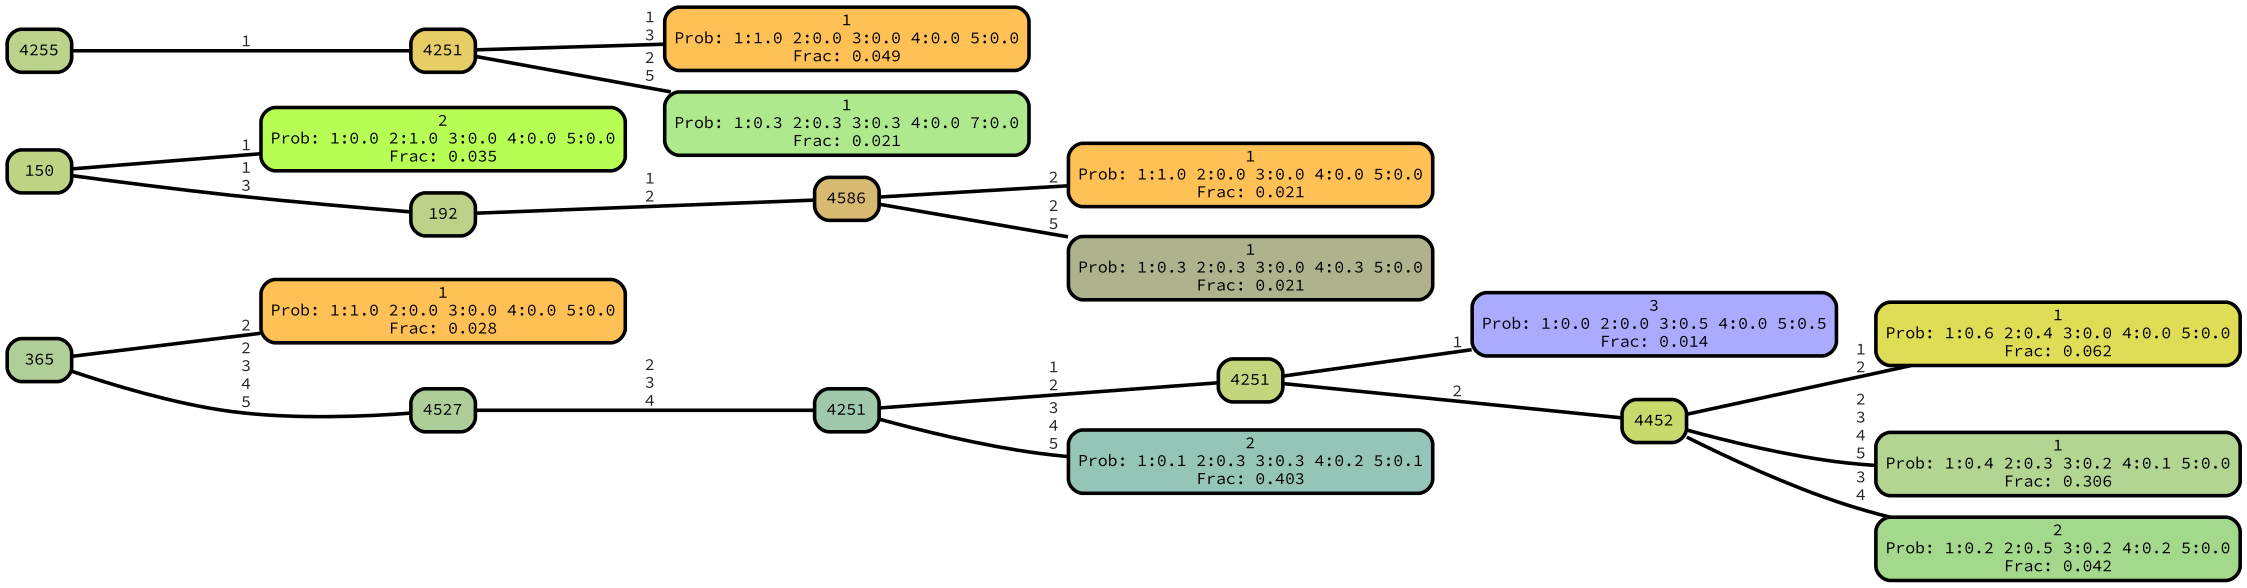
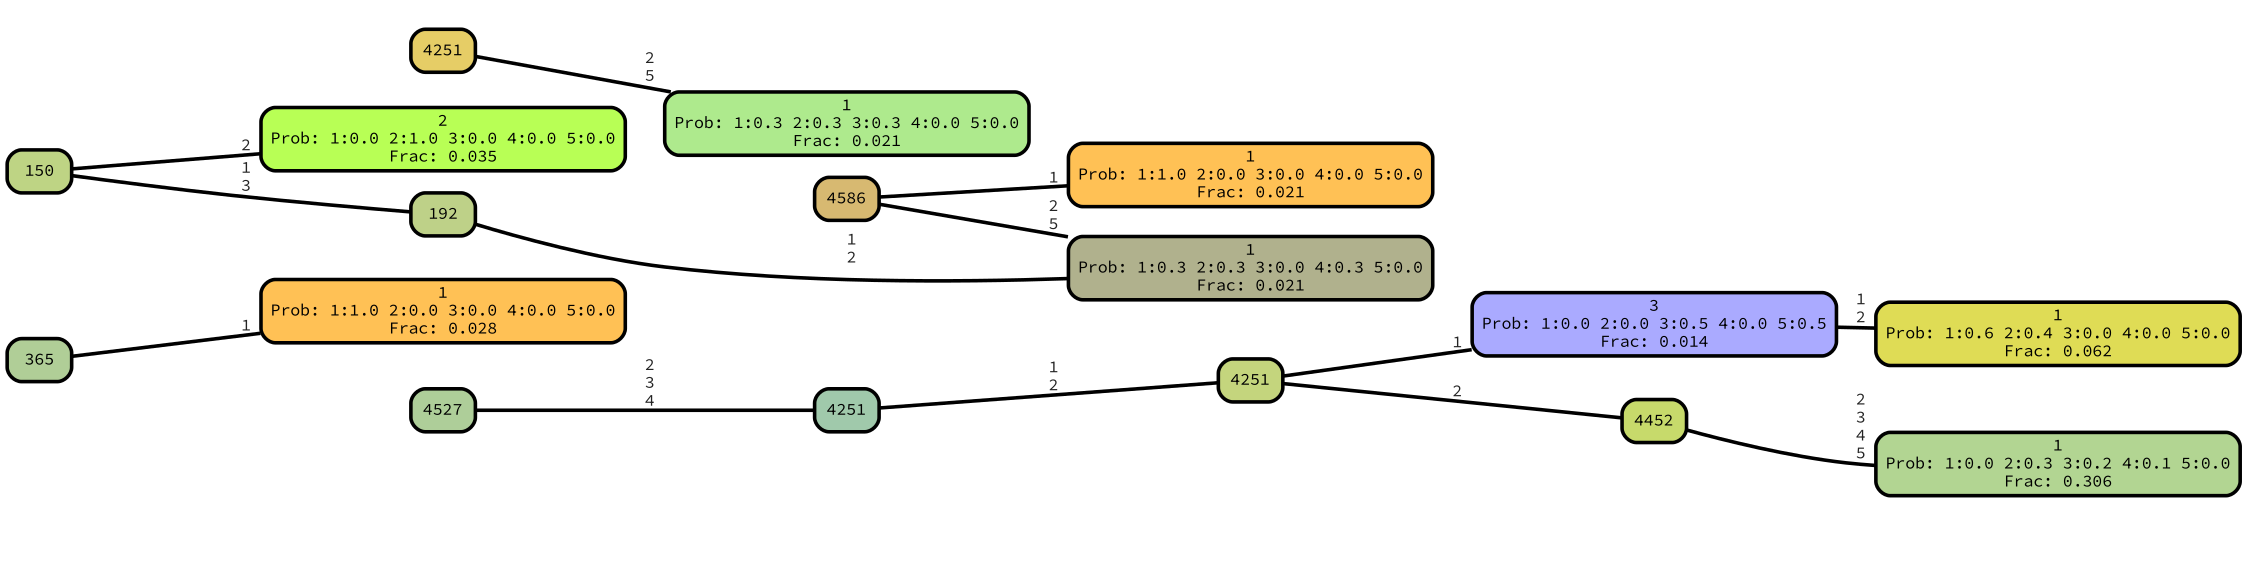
(847, 39) -> none
(39, 51) -> none
(847, 124) -> (847, 124)
(241, 146) -> (241, 146)
(1049, 178) -> (1049, 178)
(645, 207) -> (769, 276)
(241, 326) -> (241, 326)
(1799, 390) -> (1856, 328)
(239, 412) -> none
(1251, 462) -> none
(2058, 464) -> (2058, 464)
(2058, 549) -> none
